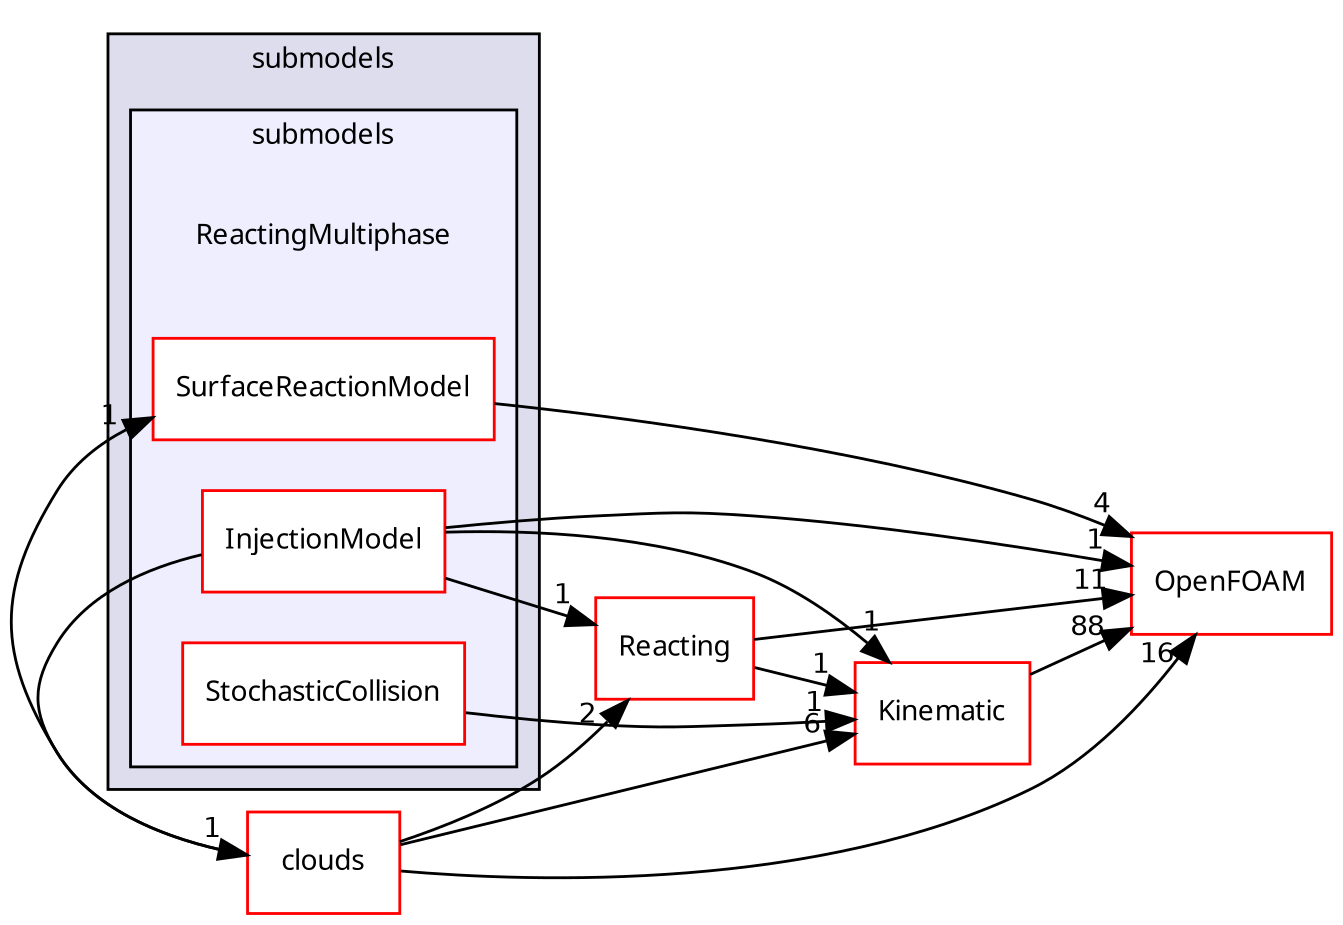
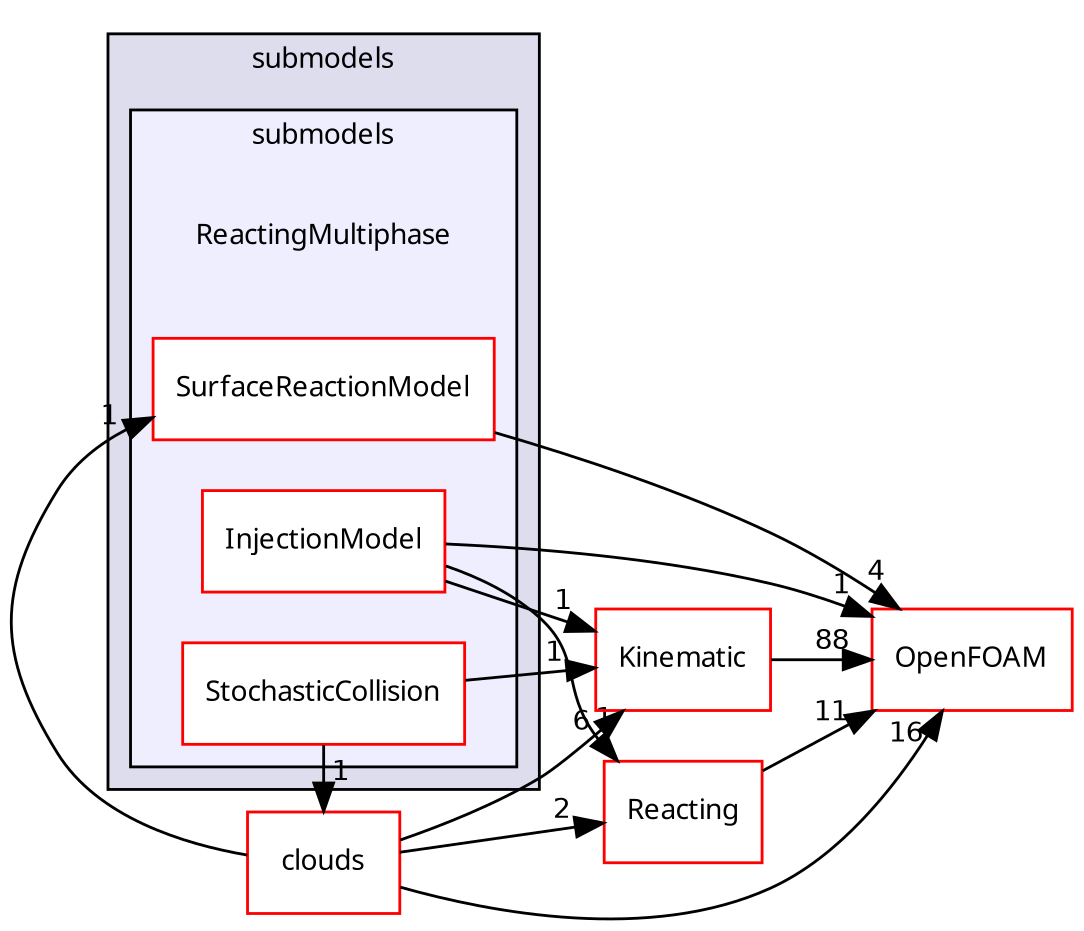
(43, 672) -> (324, 764)
(791, 676) -> none
